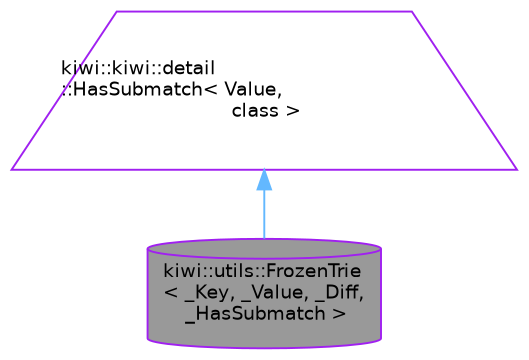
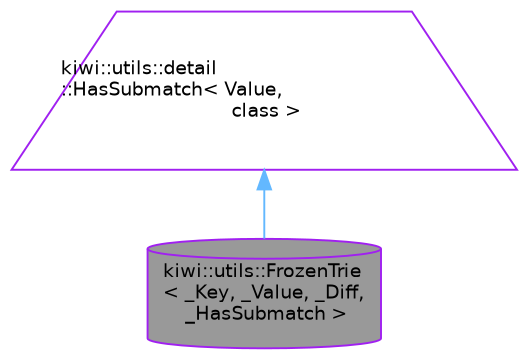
(264, 91) -> (264, 91)
